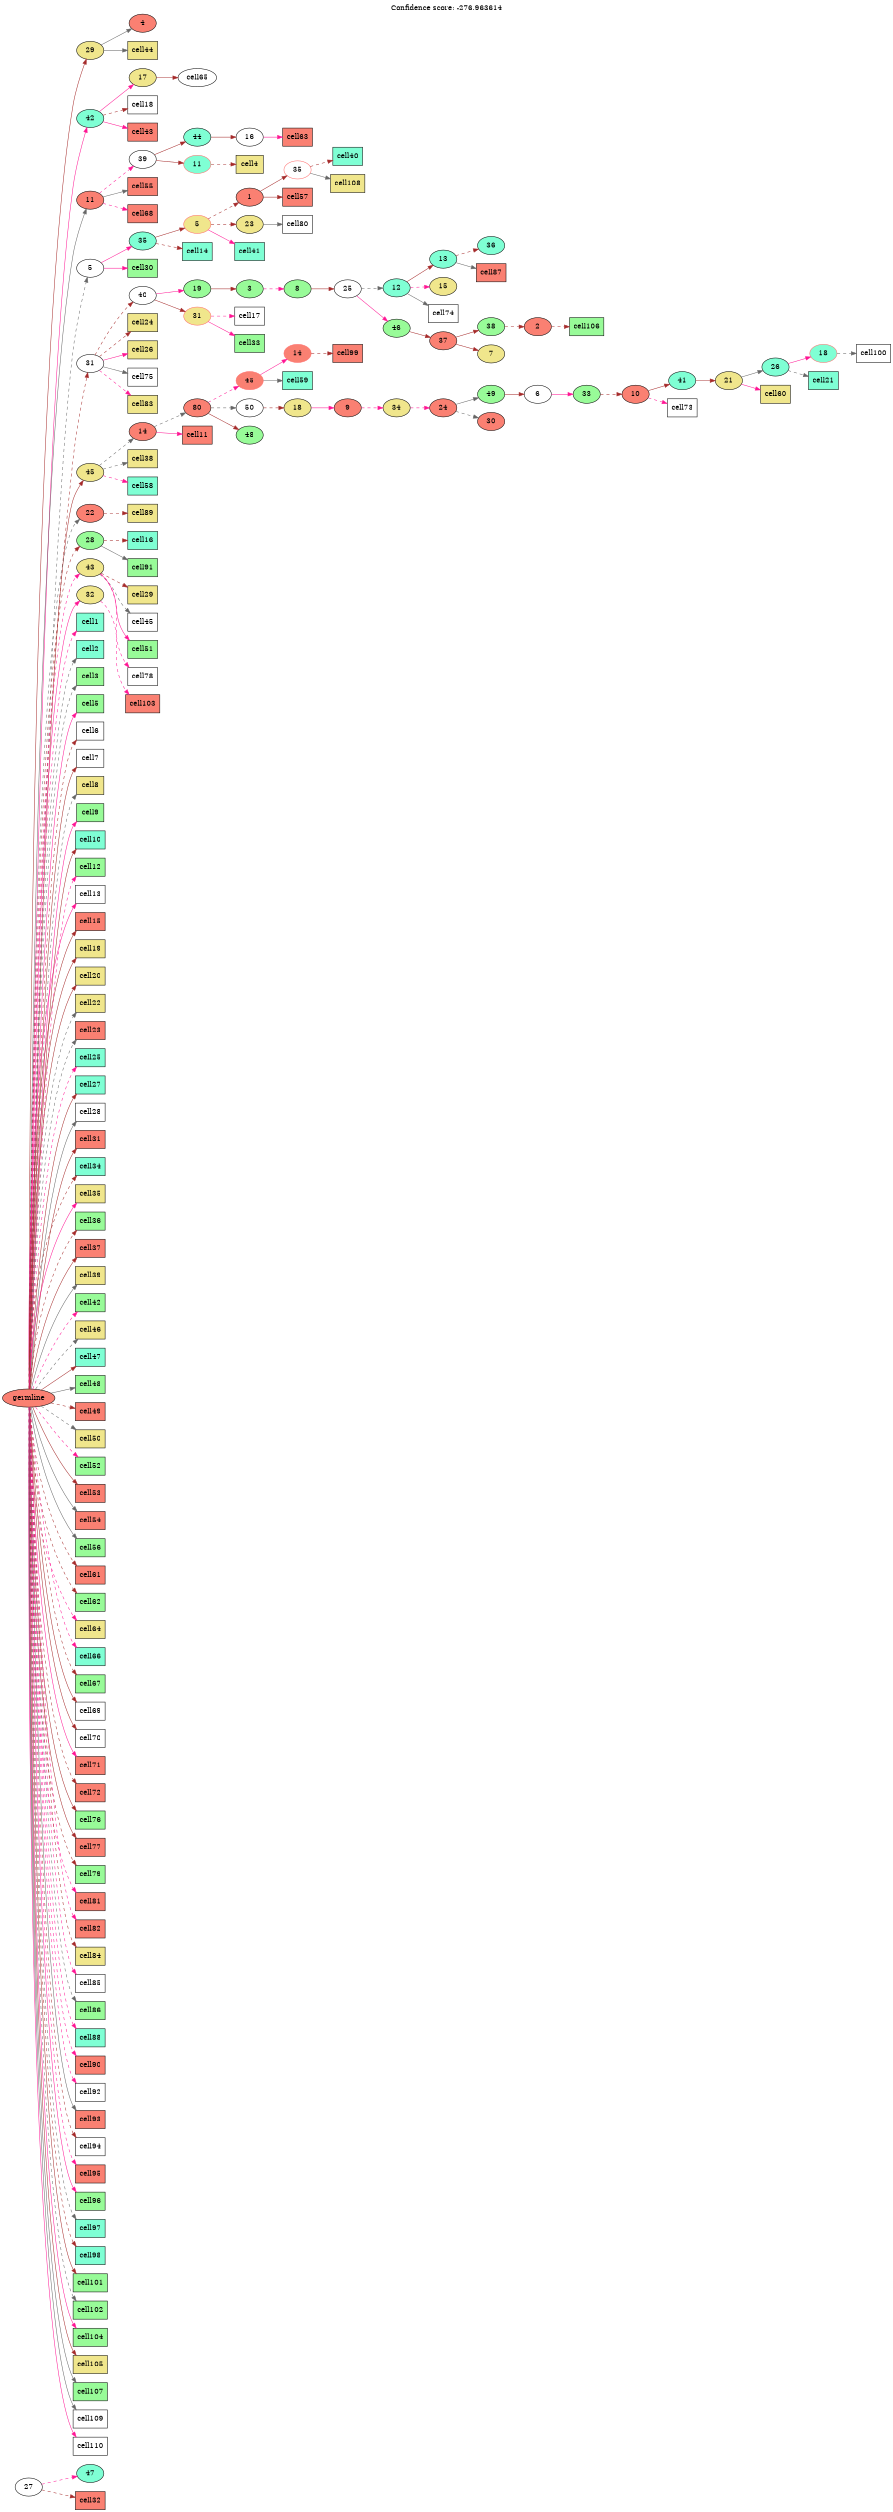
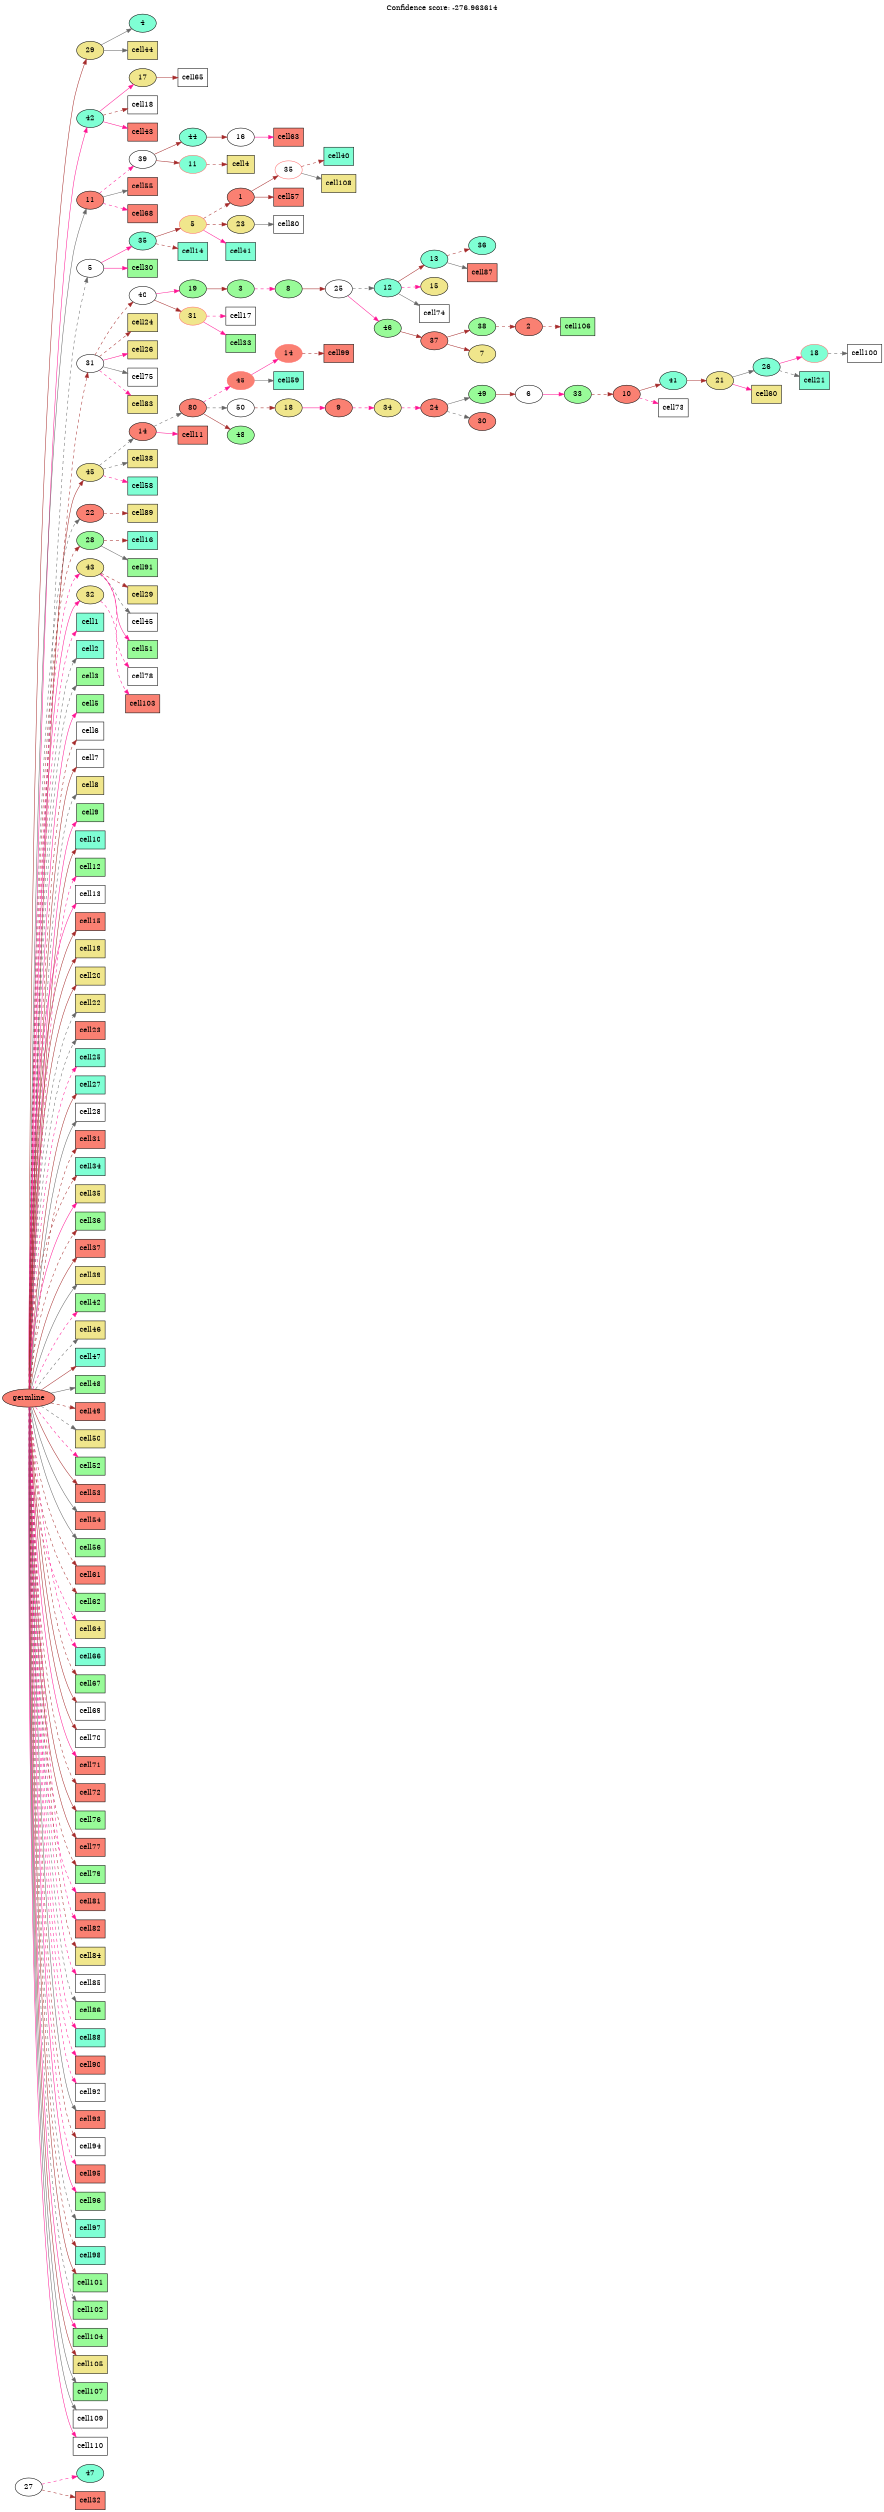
(143, 23) -> (143, 23)
(197, 78) -> (193, 78)
(45, 1263) -> (45, 1263)
